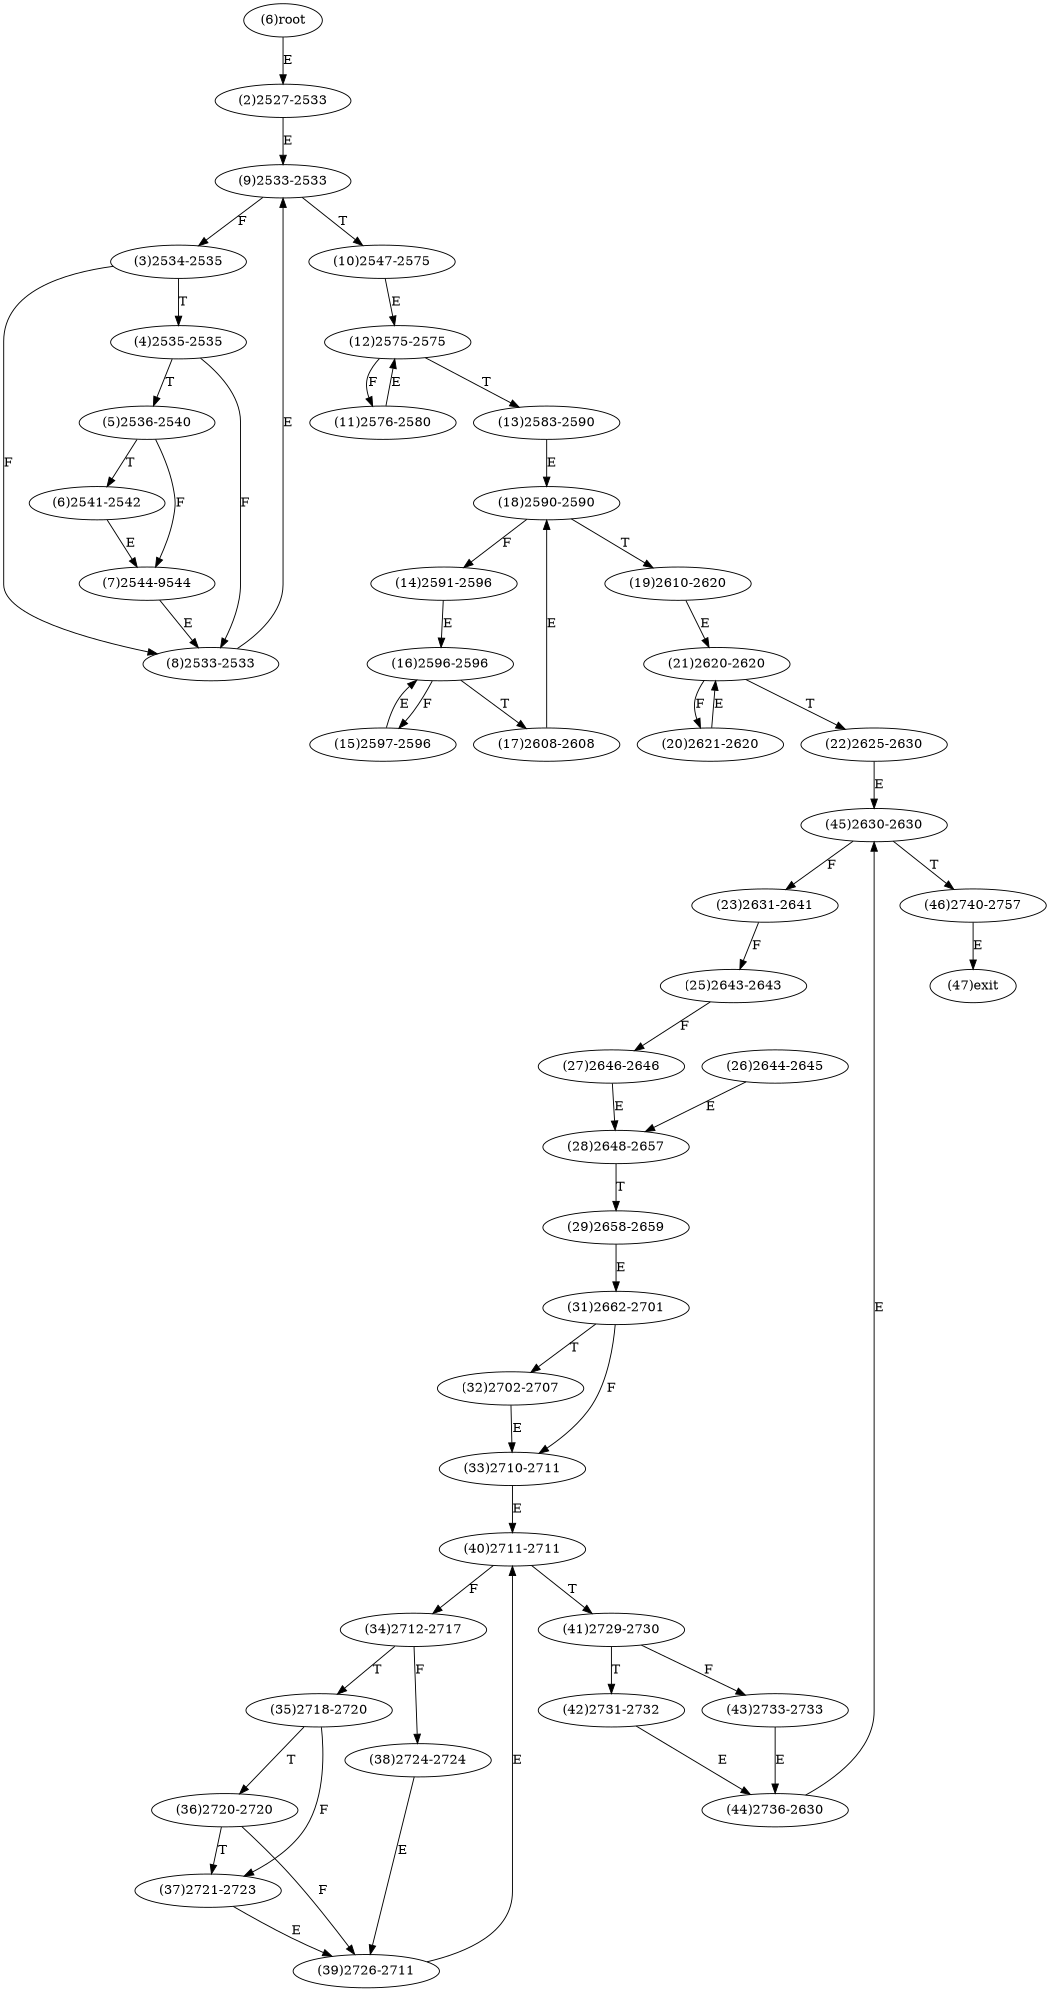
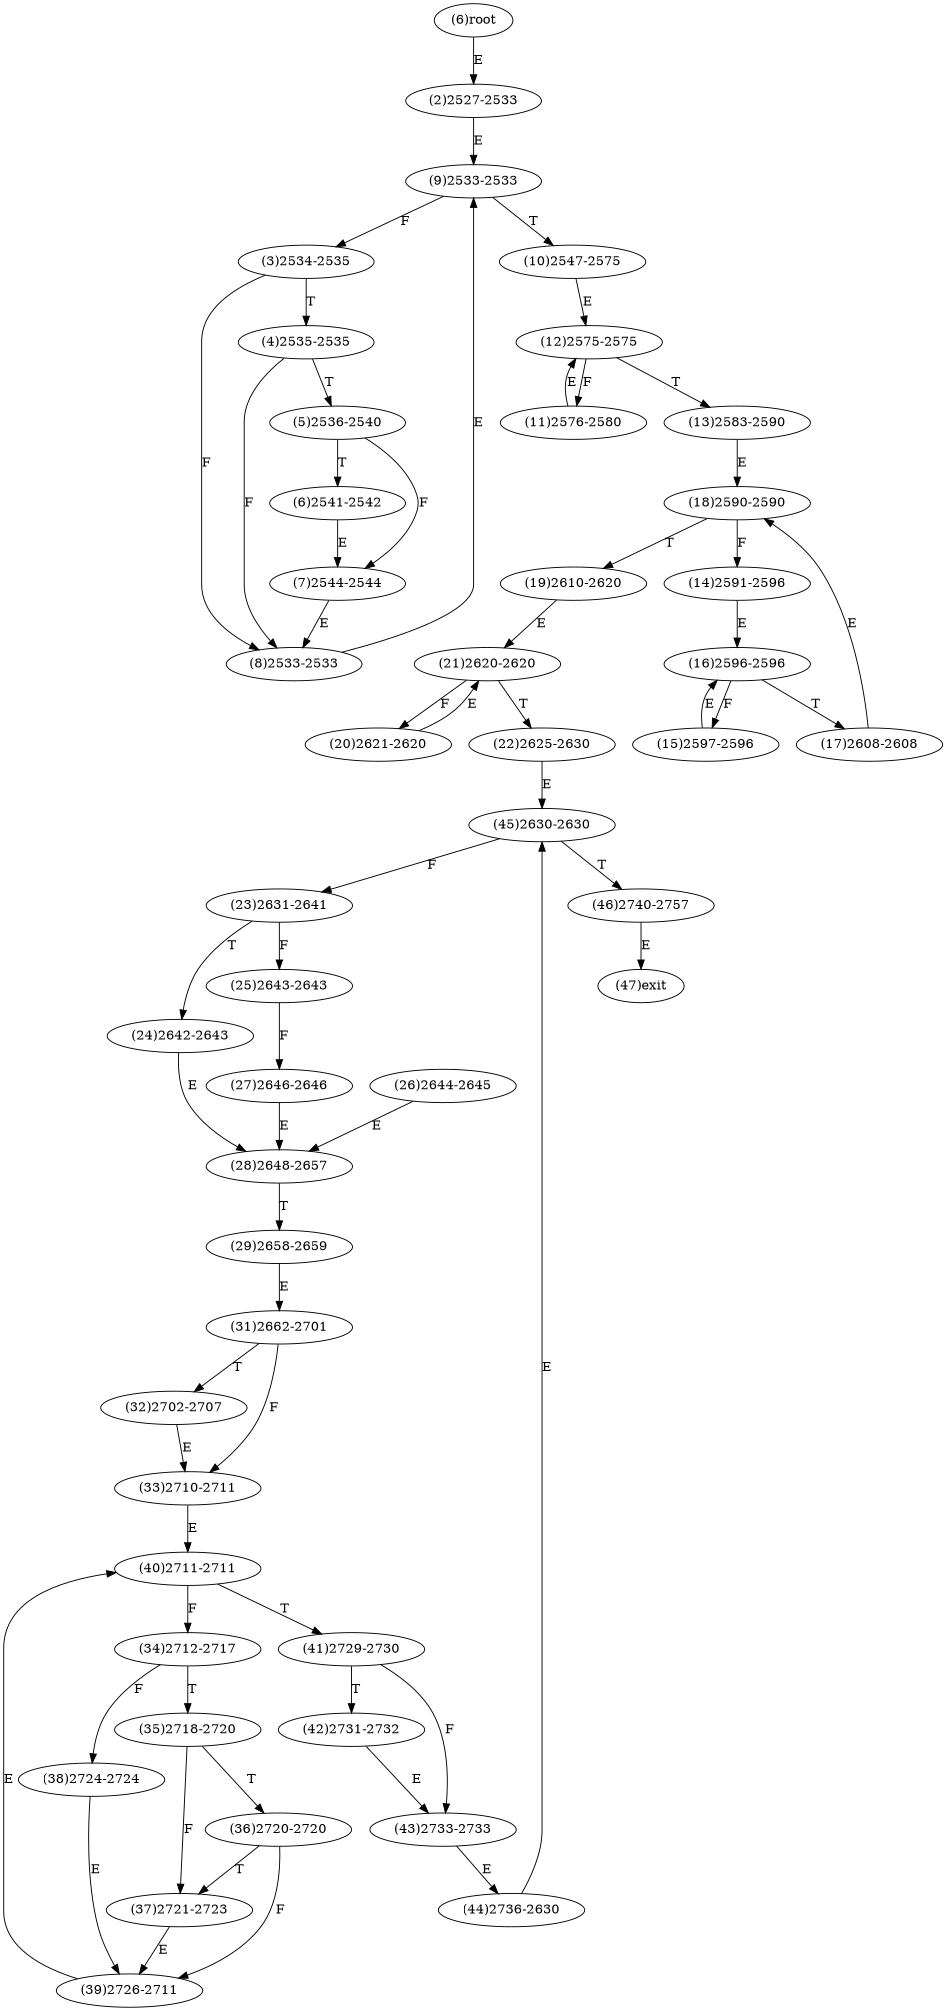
(147, 584) -> (338, 584)
none -> (180, 1036)
(689, 1758) -> (394, 1776)
